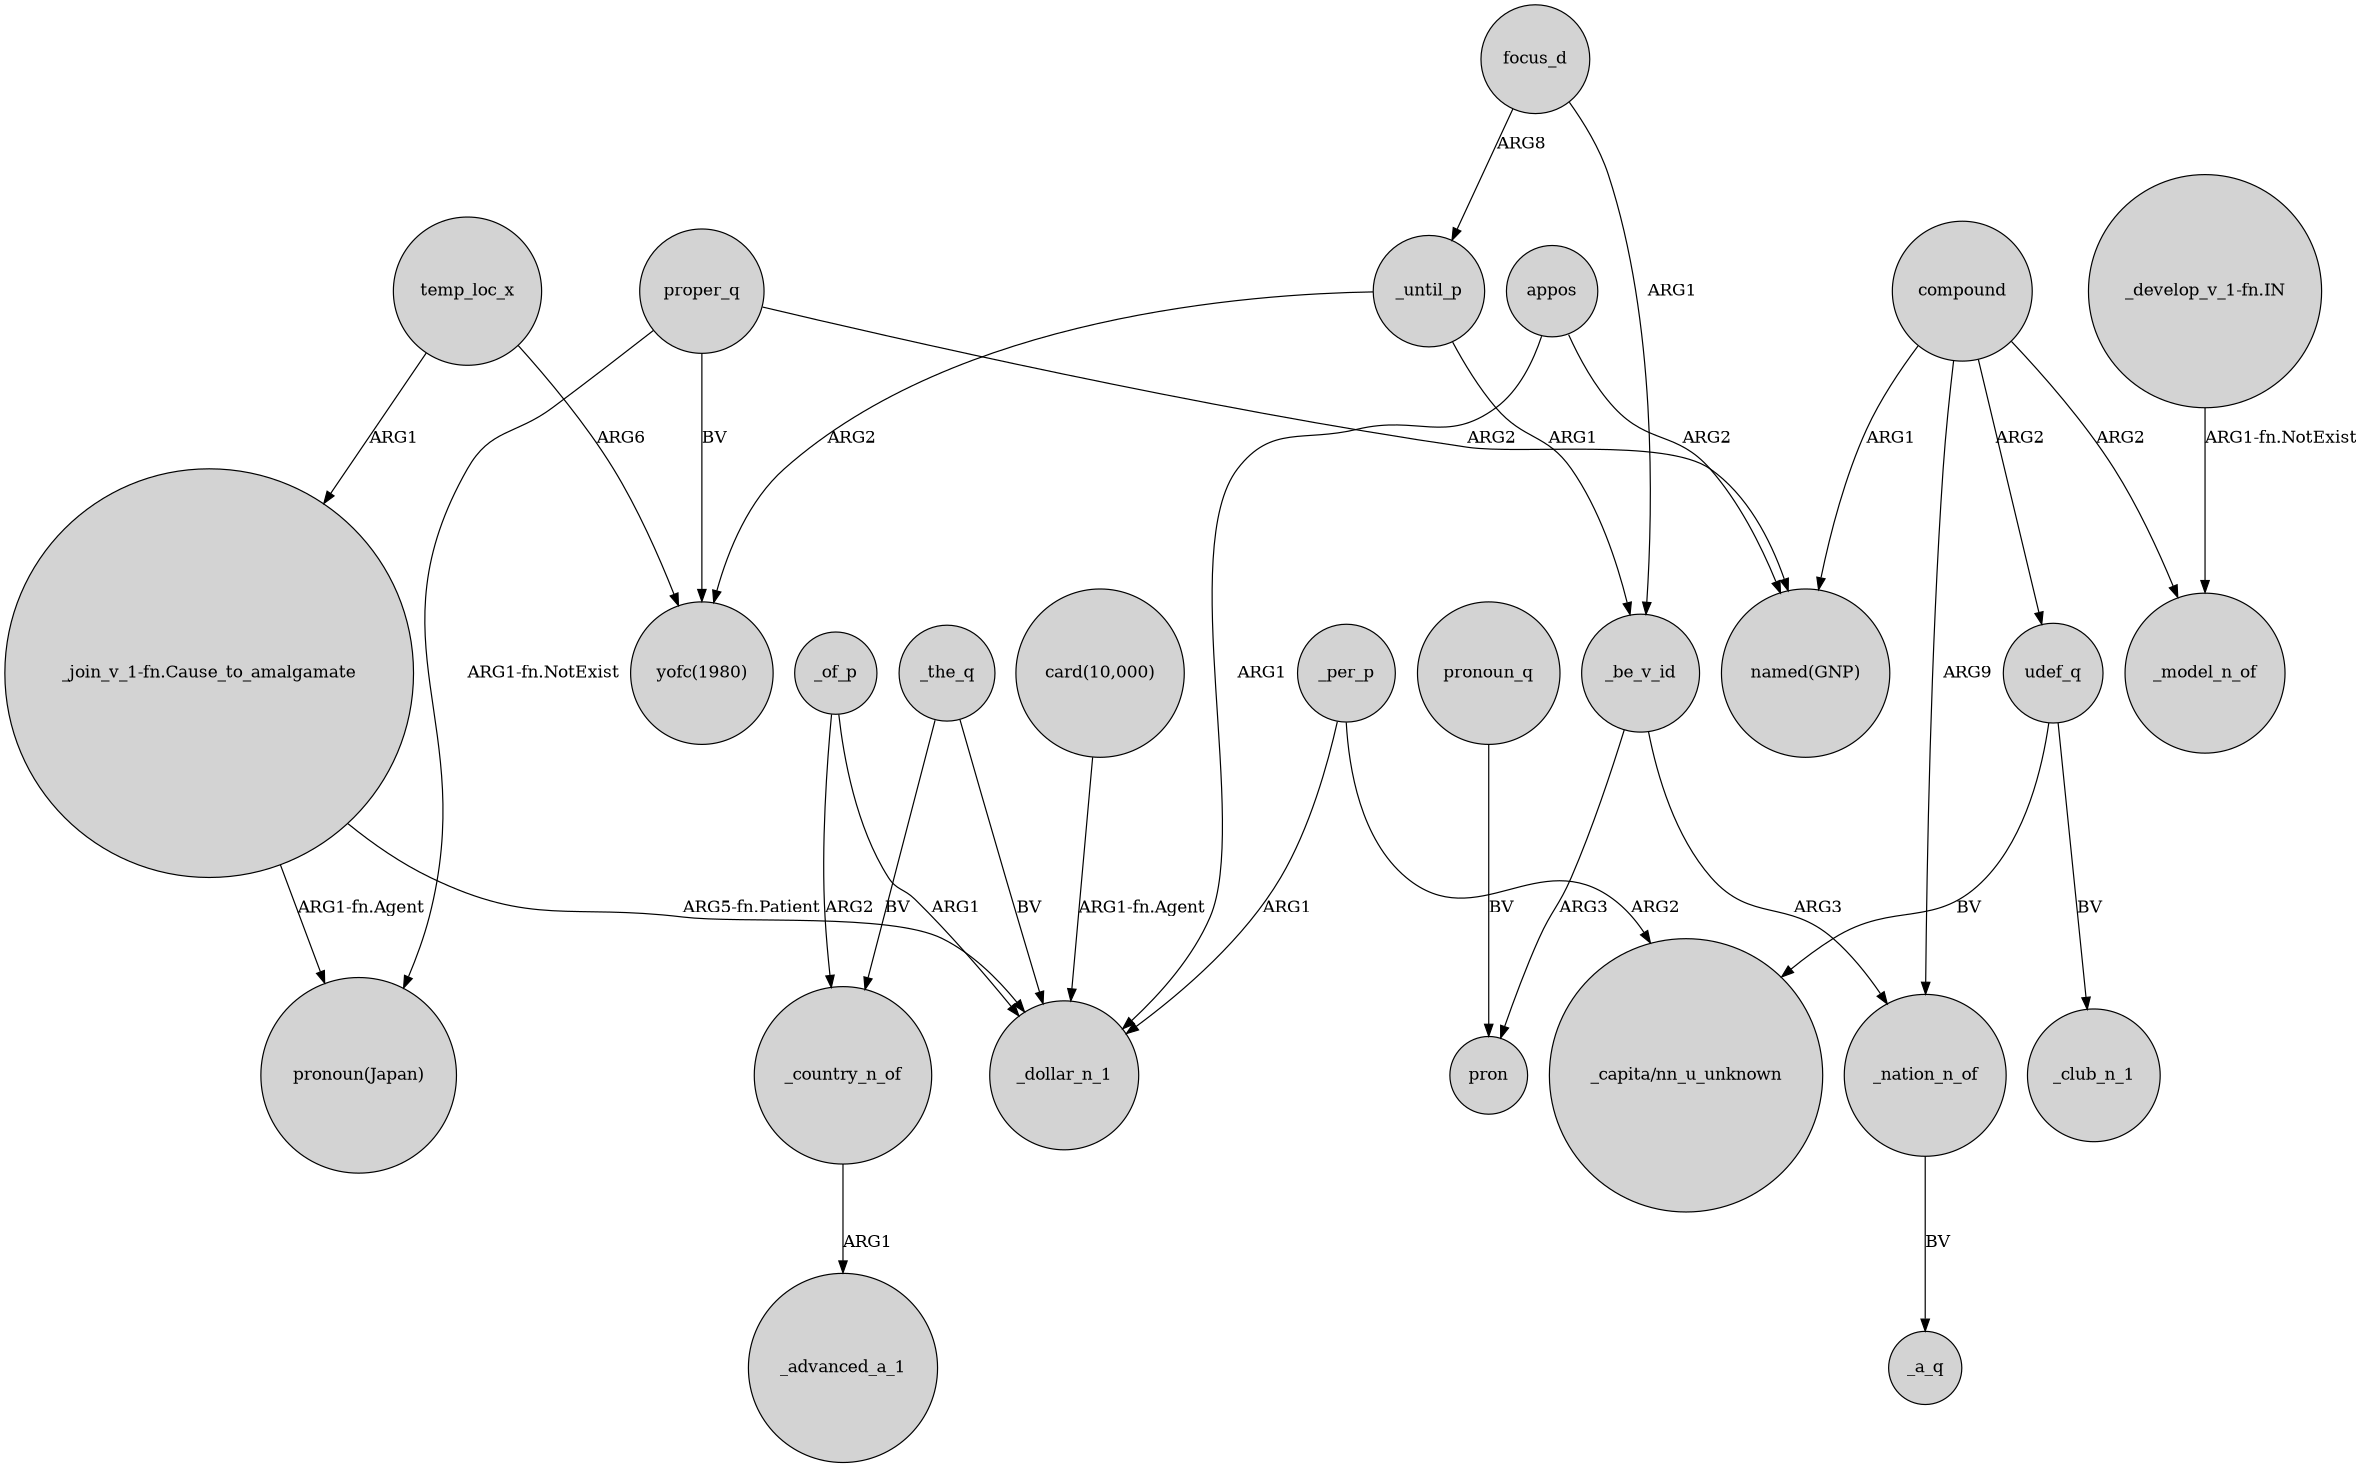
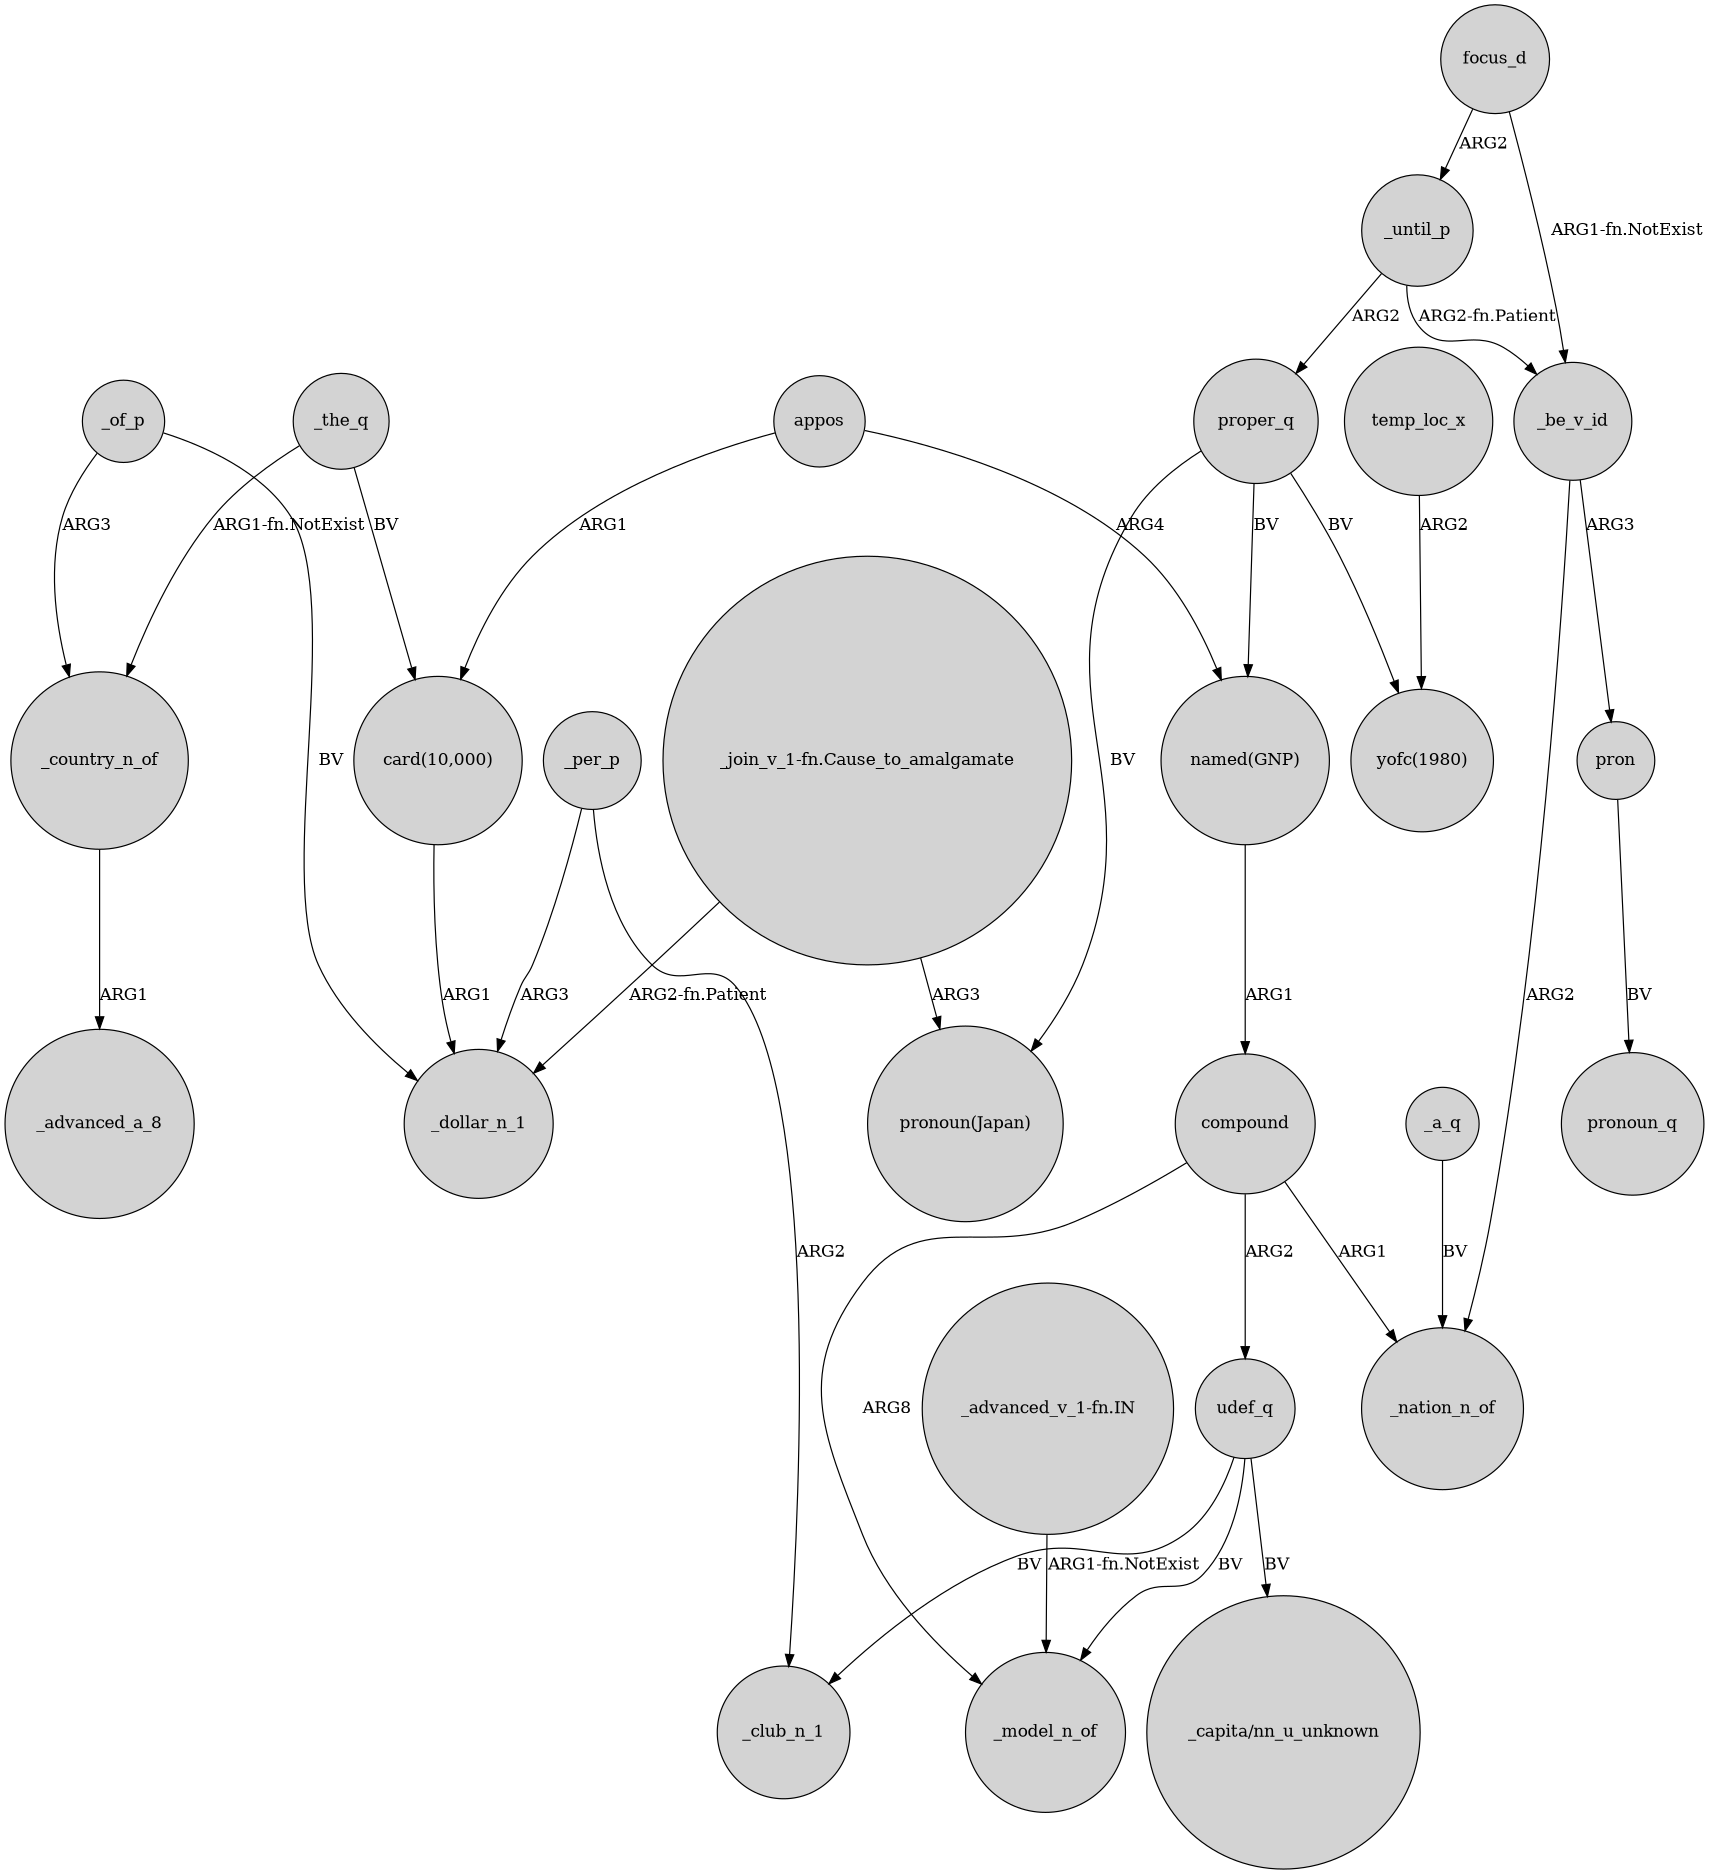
(1522, 144) -> (1484, 144)
(1672, 291) -> (1627, 231)
(2205, 291) -> (1048, 1409)
(1014, 346) -> (1343, 319)
(379, 423) -> none
(621, 438) -> (1444, 526)
(1492, 438) -> (1266, 526)
(1573, 438) -> (1487, 317)
(1707, 438) -> (1141, 526)
(2121, 438) -> (887, 1409)
(1856, 456) -> (1245, 943)
(1213, 577) -> (589, 512)
(543, 673) -> (1123, 761)
(1968, 673) -> (1363, 1252)
(999, 856) -> (383, 568)
(1489, 885) -> (1623, 920)
(1448, 896) -> (791, 1186)
(361, 908) -> (956, 995)
(751, 908) -> (698, 995)
(850, 908) -> (87, 526)
(897, 908) -> (289, 526)
(956, 908) -> (331, 761)
(1142, 908) -> (467, 995)
(1287, 908) -> (545, 995)
(1818, 908) -> (1551, 995)
(1925, 1237) -> (1443, 1238)
(843, 1368) -> (100, 1124)
none -> (1195, 1581)
